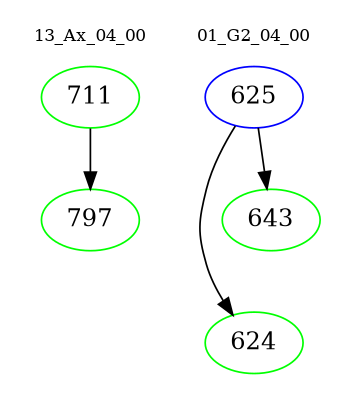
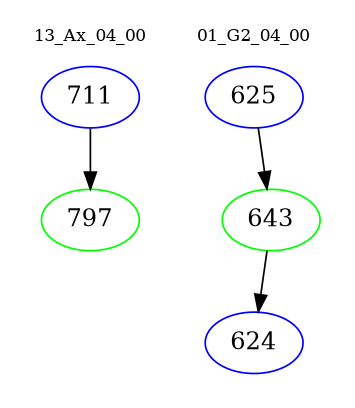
(90, 97) -> (90, 97)
(201, 212) -> (264, 273)
(254, 343) -> (254, 343)
